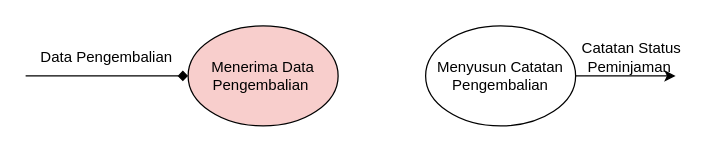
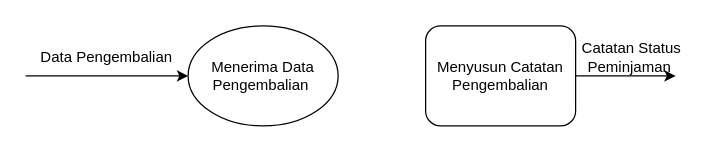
(177, 76) -> (178, 76)
(263, 76) -> (263, 76)
(501, 76) -> (501, 76)
